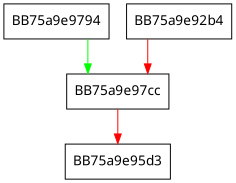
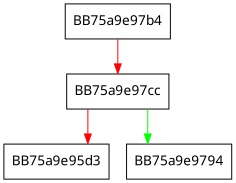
(179, 21) -> (118, 21)
(88, 51) -> (148, 122)
